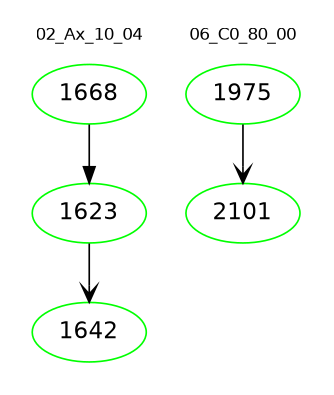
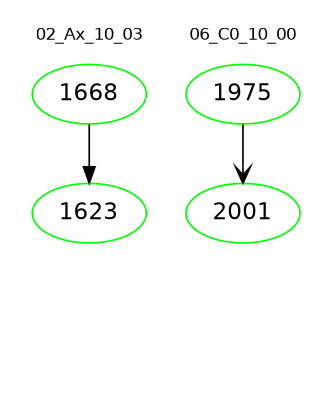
(89, 36) -> (89, 36)
(243, 36) -> (243, 36)
(243, 213) -> (243, 213)
(89, 332) -> none
